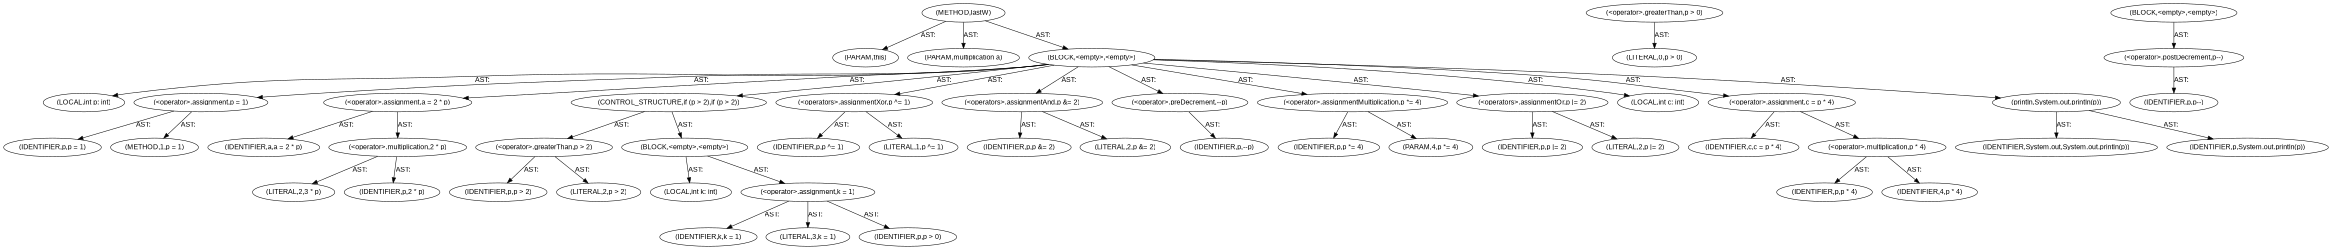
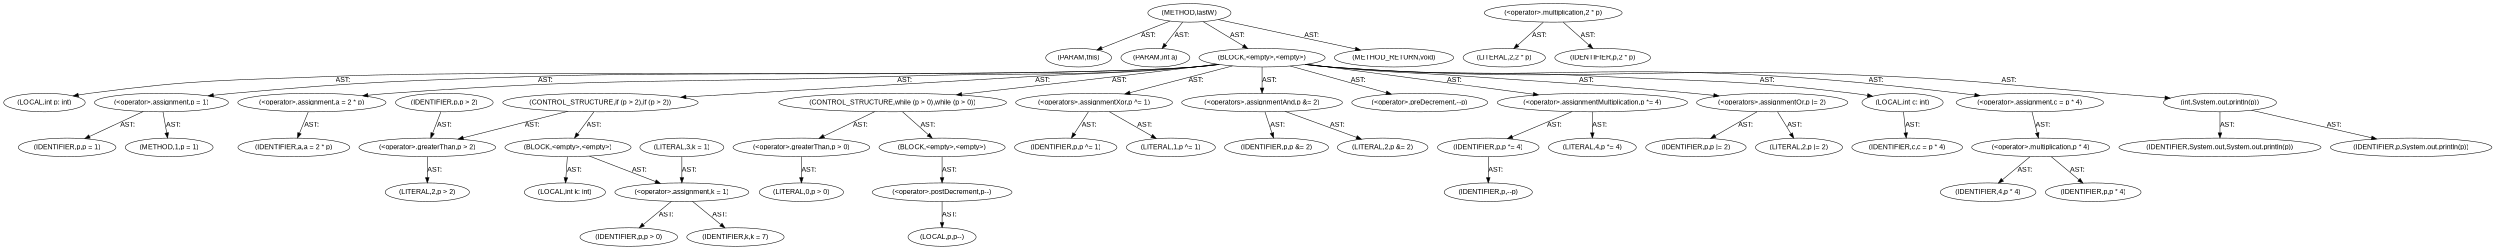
(964, 58) -> (1155, 58)
none -> (1394, 58)
none -> (893, 103)
(2056, 103) -> (2220, 103)
(2174, 103) -> (942, 237)
(398, 122) -> none
(1200, 123) -> (1488, 167)
(1764, 123) -> (1905, 122)
(1431, 147) -> (1592, 147)
(523, 168) -> (437, 122)
(294, 192) -> (1504, 58)
(808, 212) -> (682, 167)
(708, 237) -> (735, 237)
